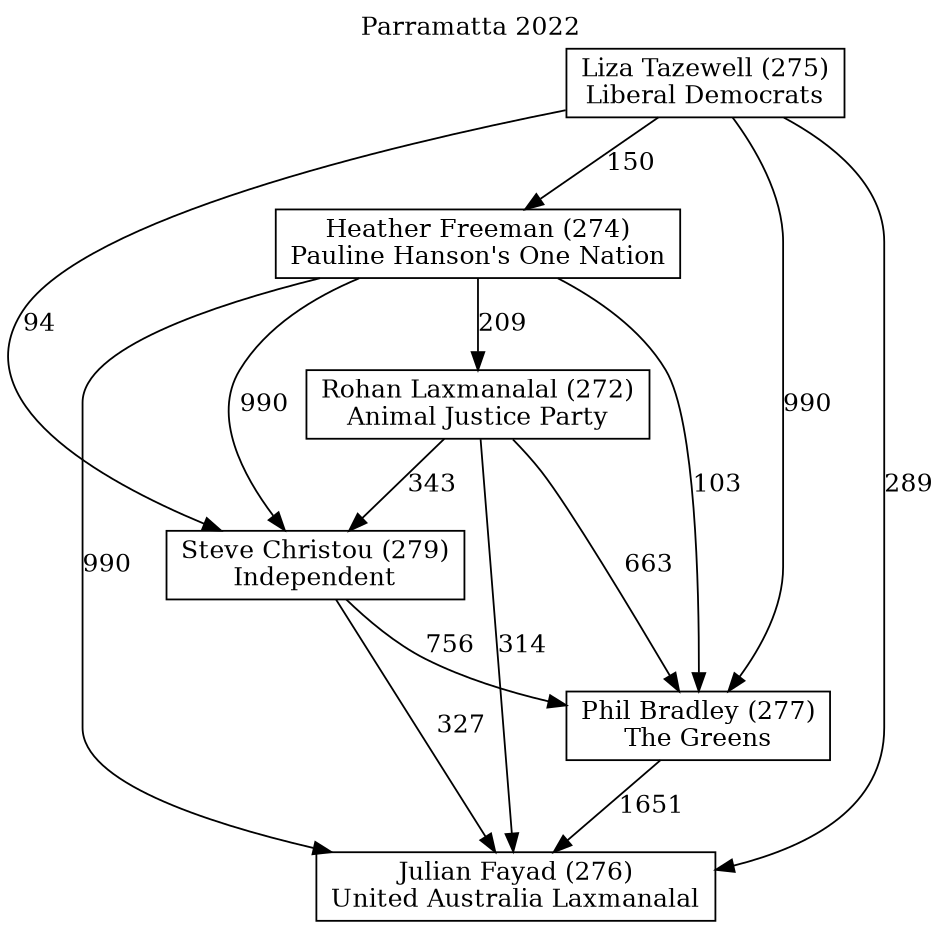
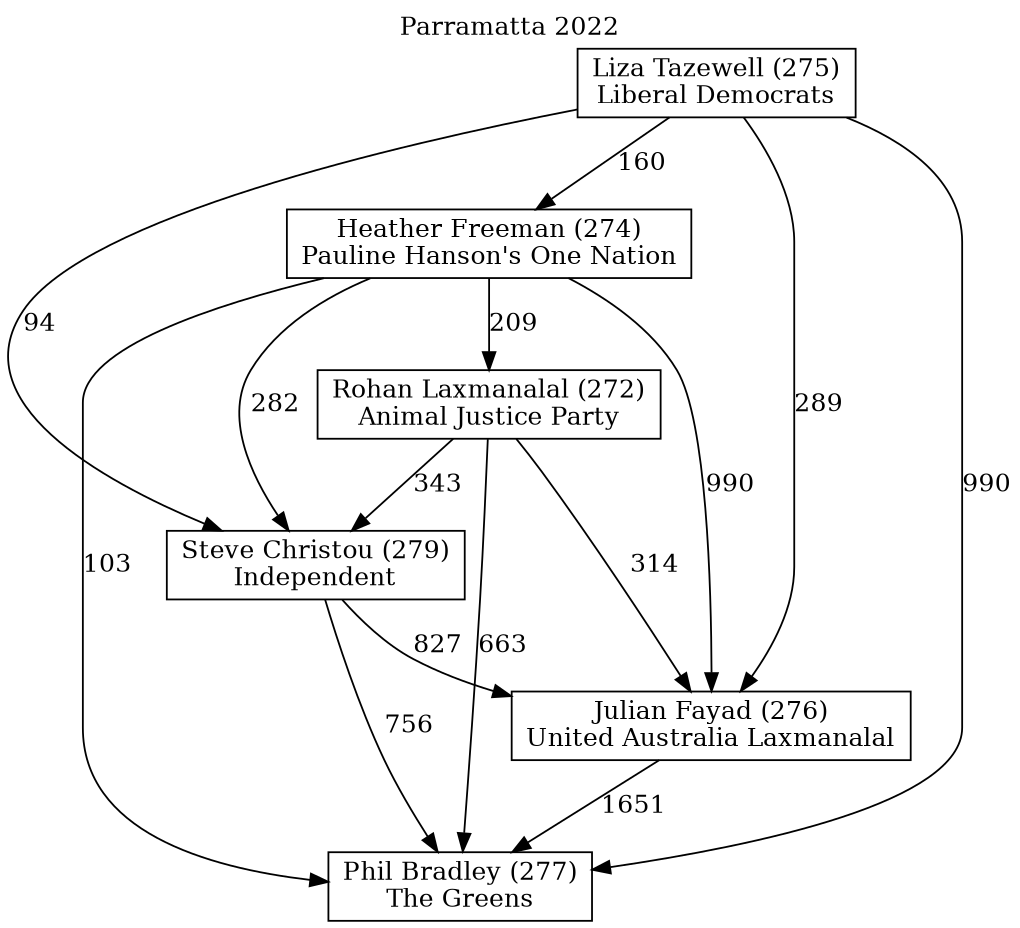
(631, 163) -> (643, 163)
(265, 404) -> (276, 404)
(462, 726) -> (439, 645)
(614, 800) -> (594, 801)
